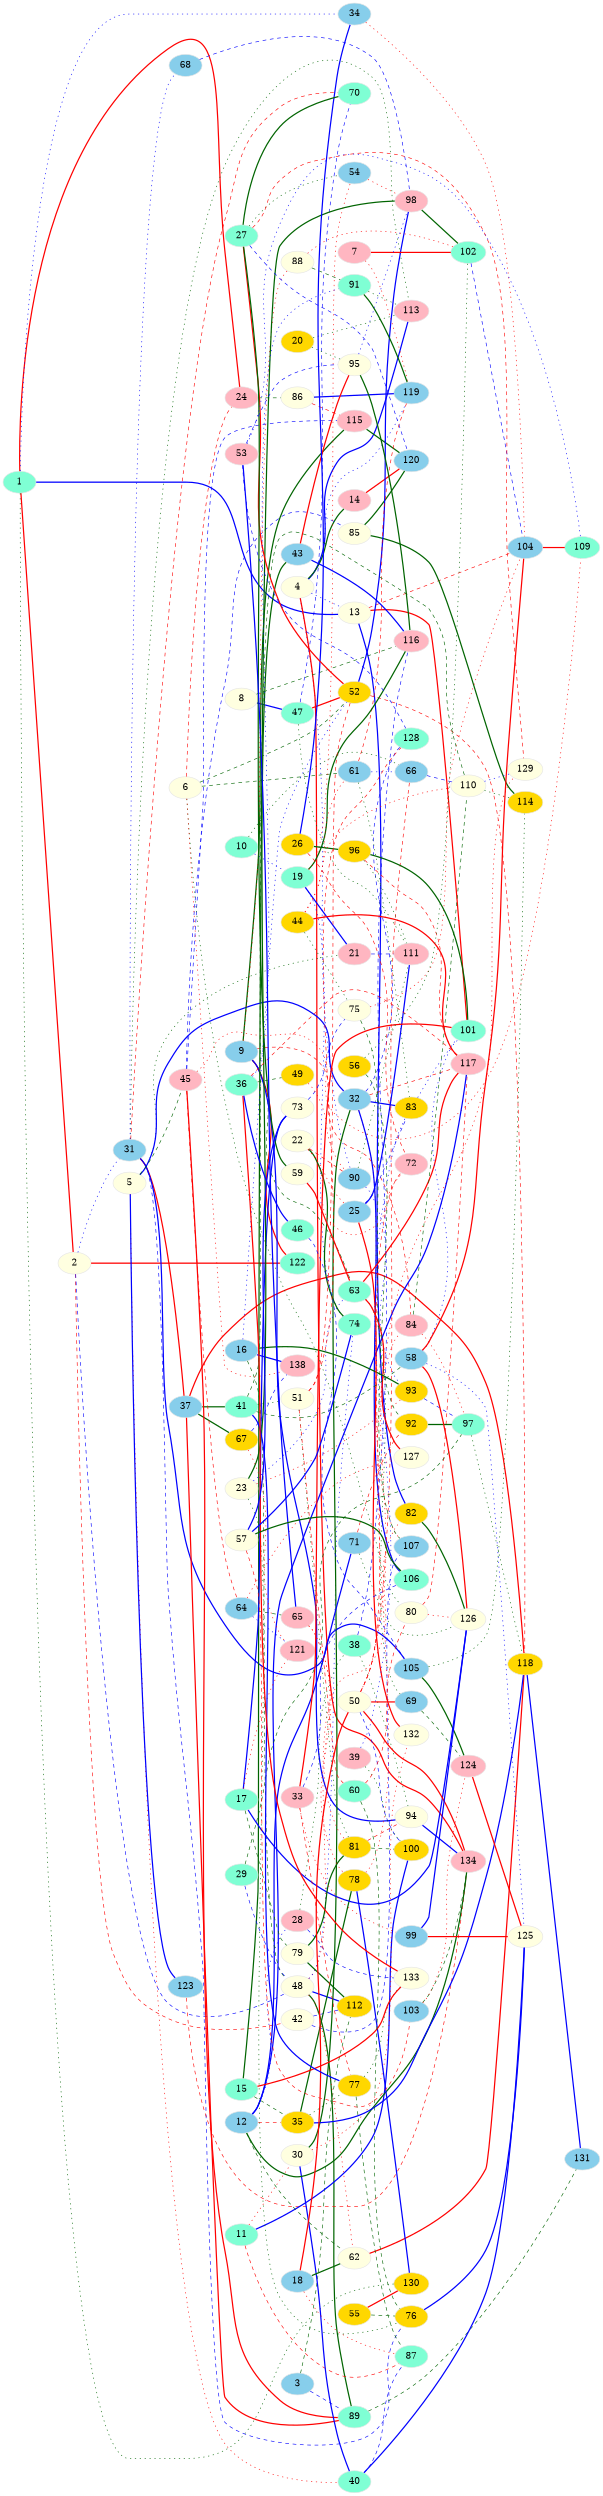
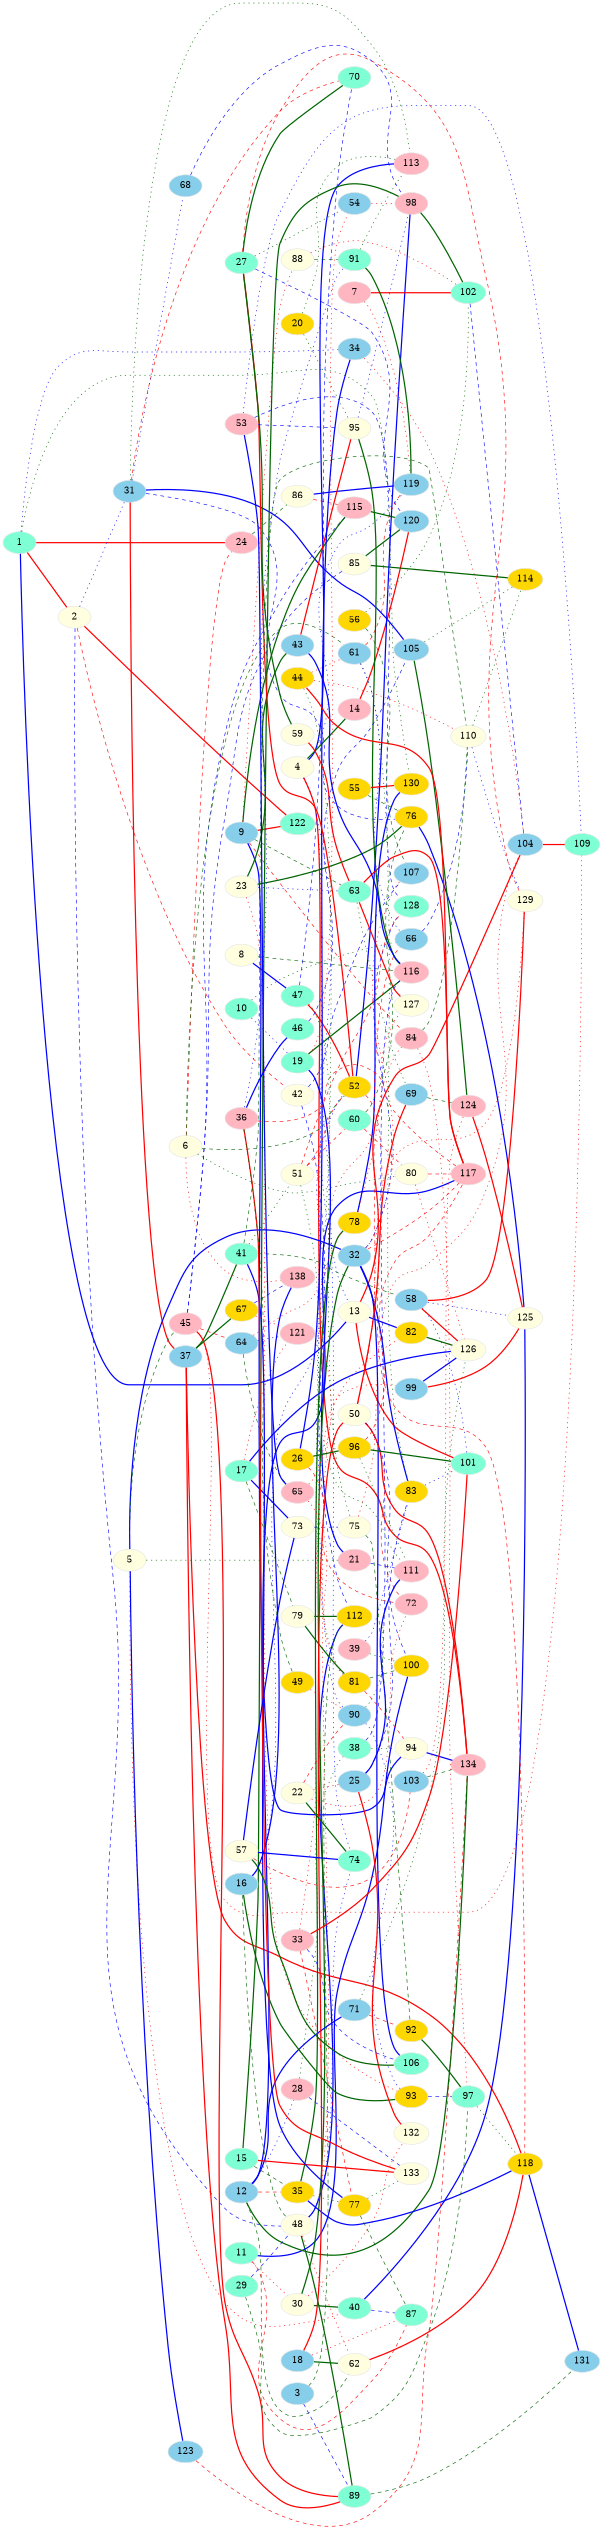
(443, 579) -> (406, 1068)
(498, 960) -> (512, 1129)
(242, 1085) -> (242, 1118)
(259, 1965) -> (338, 864)
(322, 2327) -> (326, 2306)
